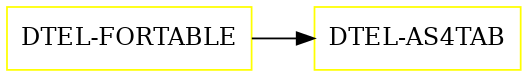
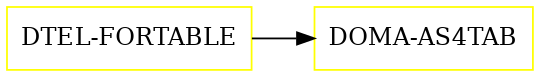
(418, 38) -> (424, 38)
